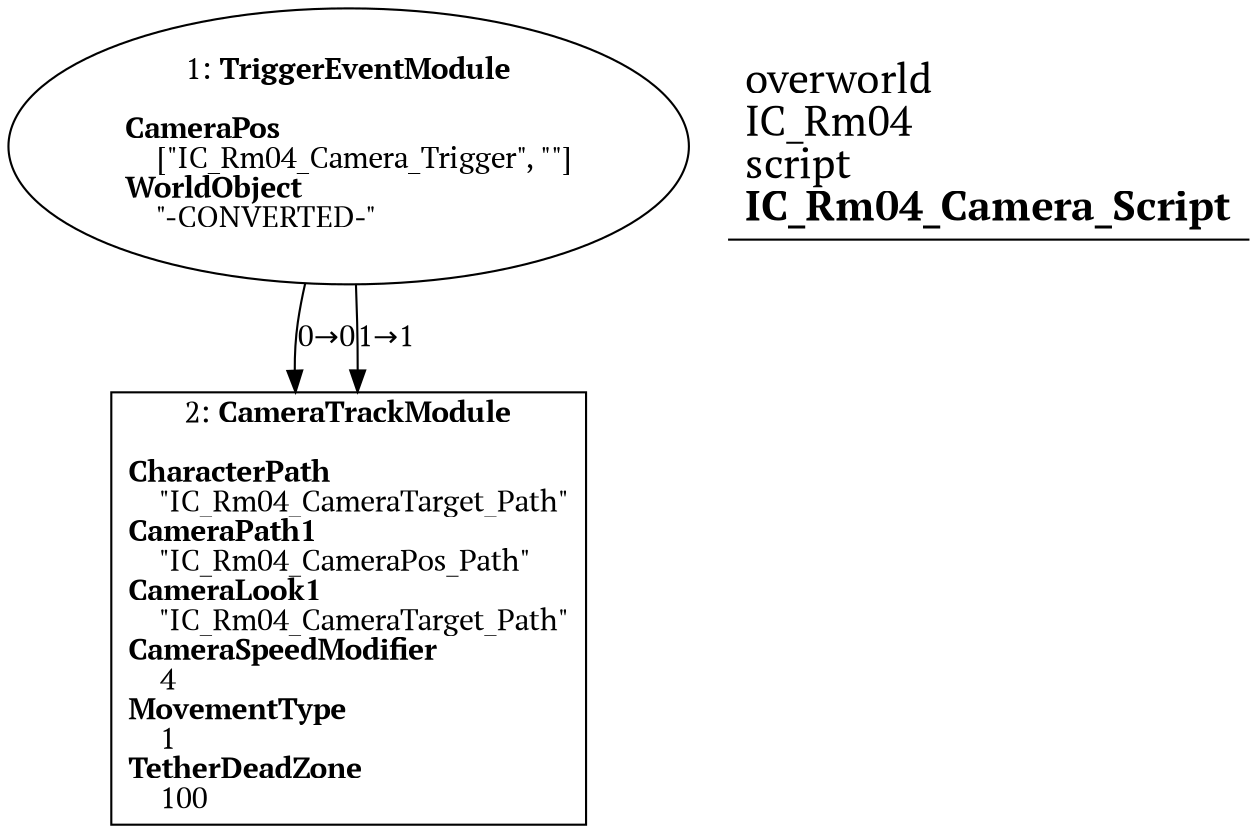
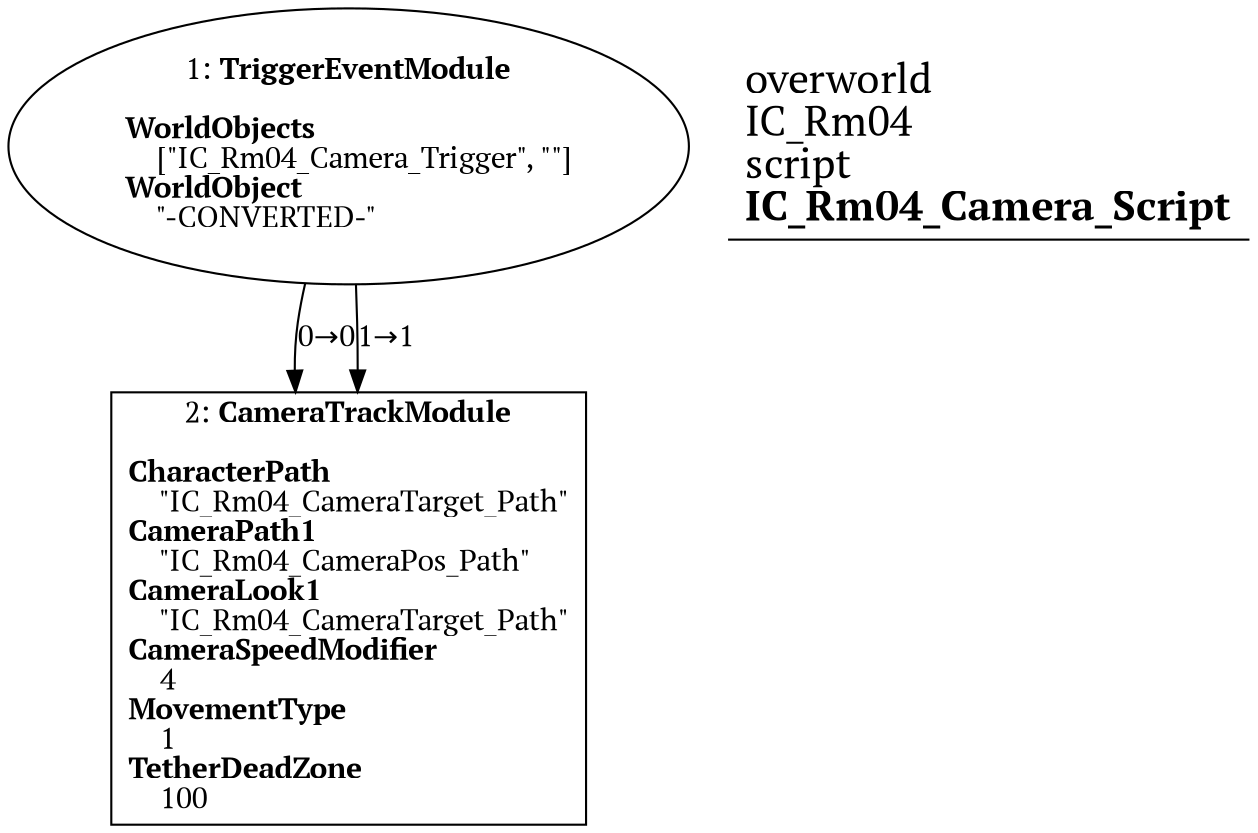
(202, 129) -> (220, 129)
